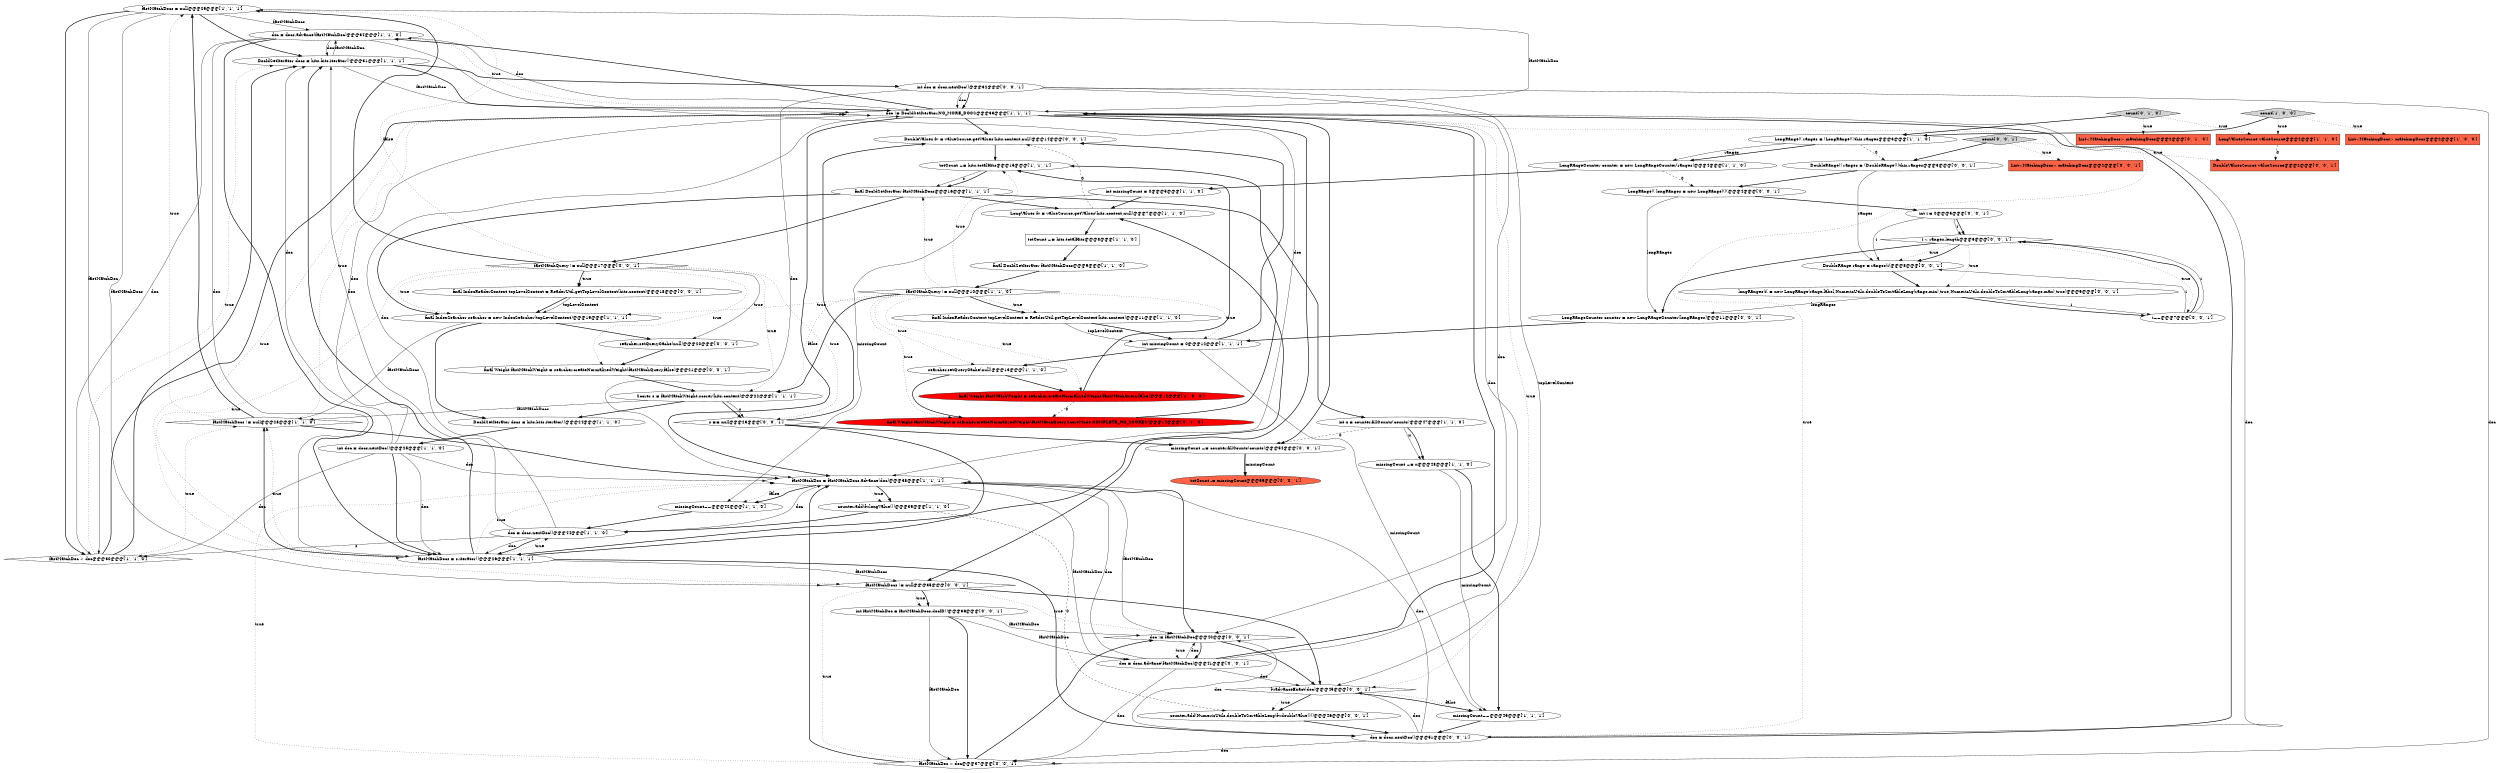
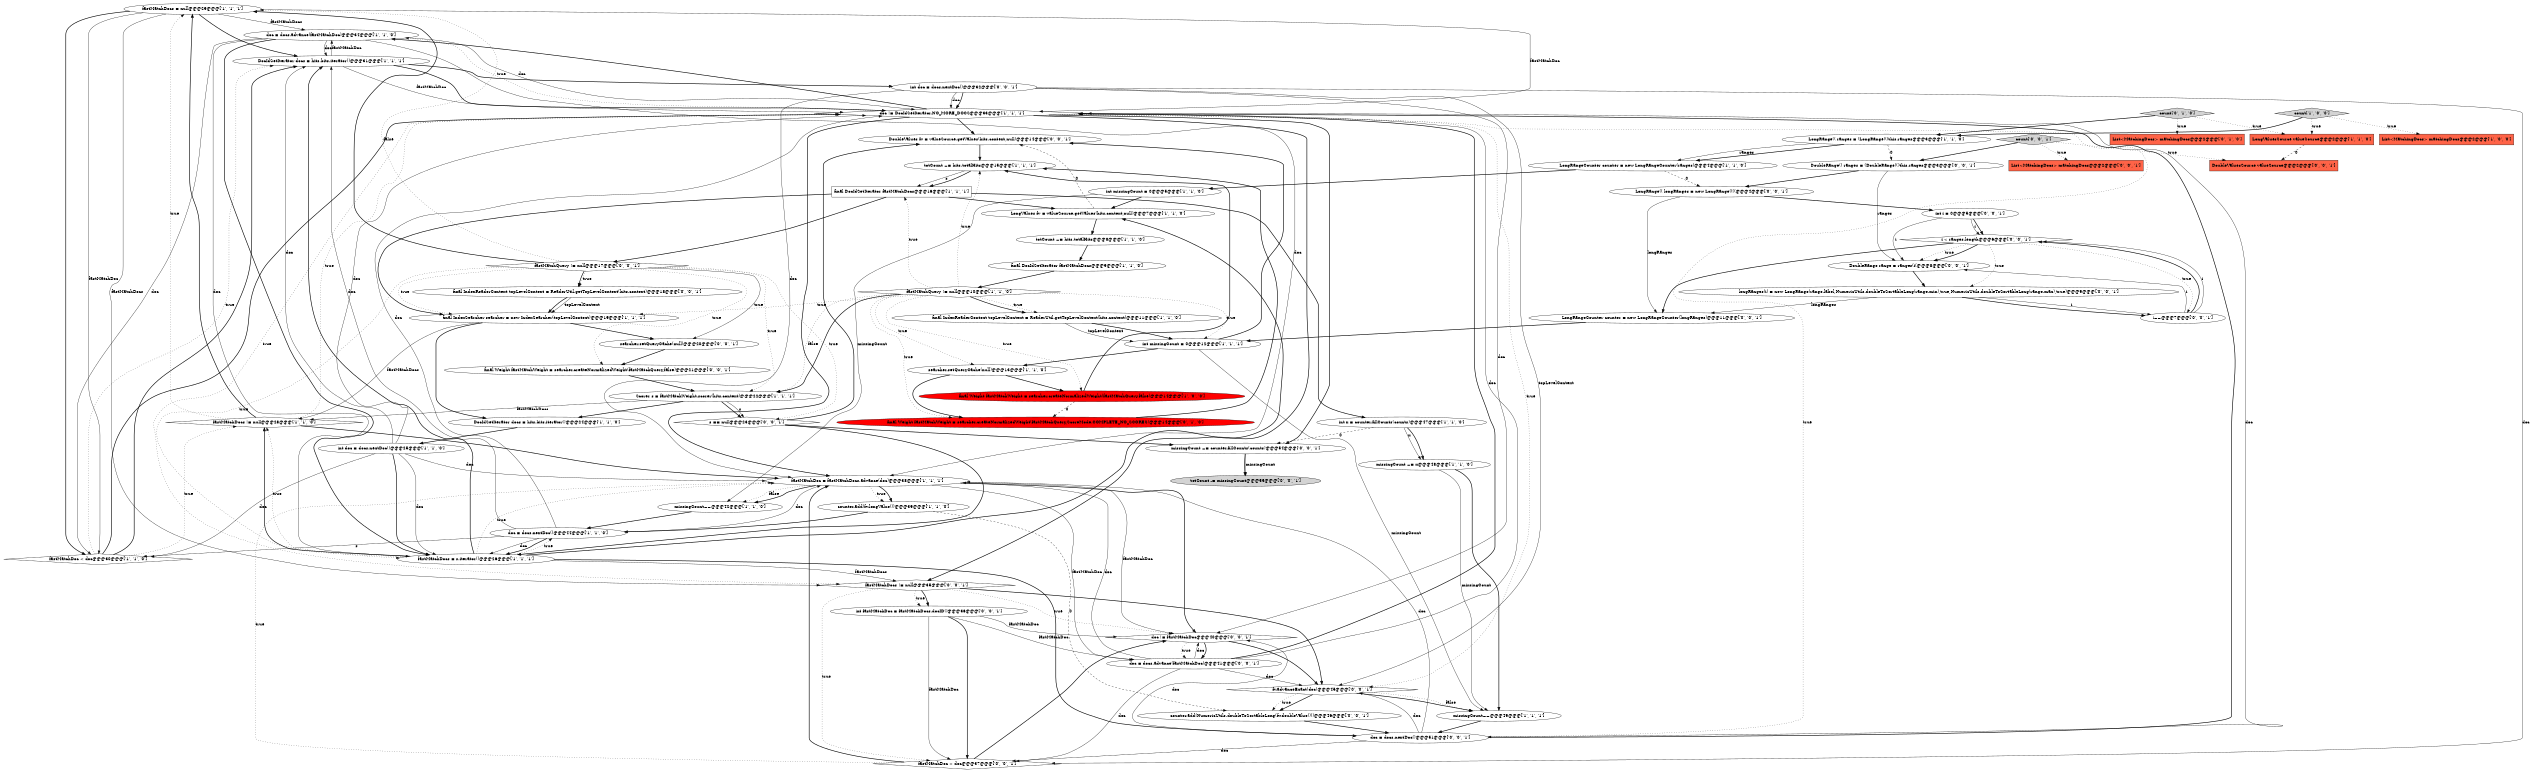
(922, 192) -> (902, 192)
(1082, 240) -> (1090, 240)
(1246, 481) -> (1246, 481)
